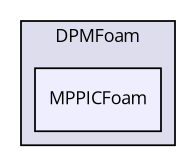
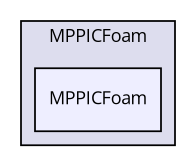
(98, 38) -> (98, 38)
